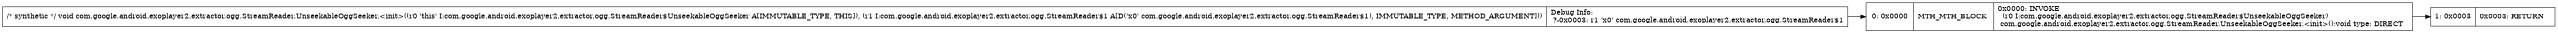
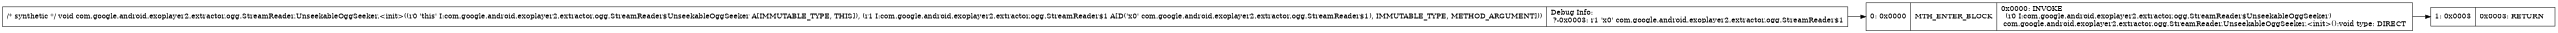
(1952, 16) -> (1954, 16)
